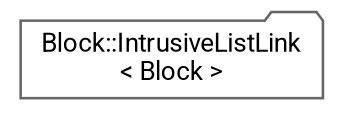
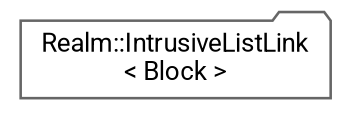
(172, 59) -> (176, 59)
